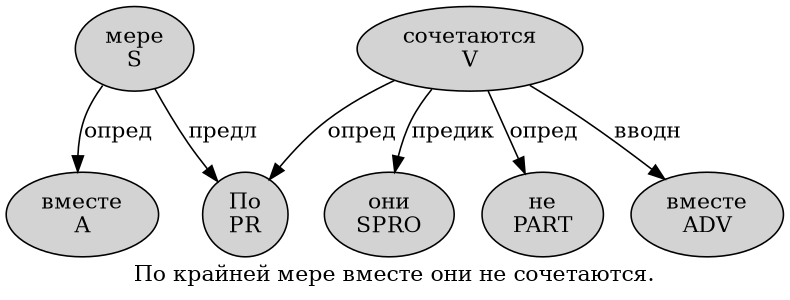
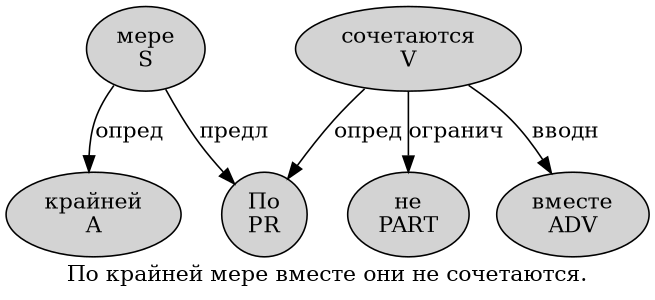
(544, 132) -> (457, 132)
(82, 215) -> (94, 215)
(389, 215) -> none
